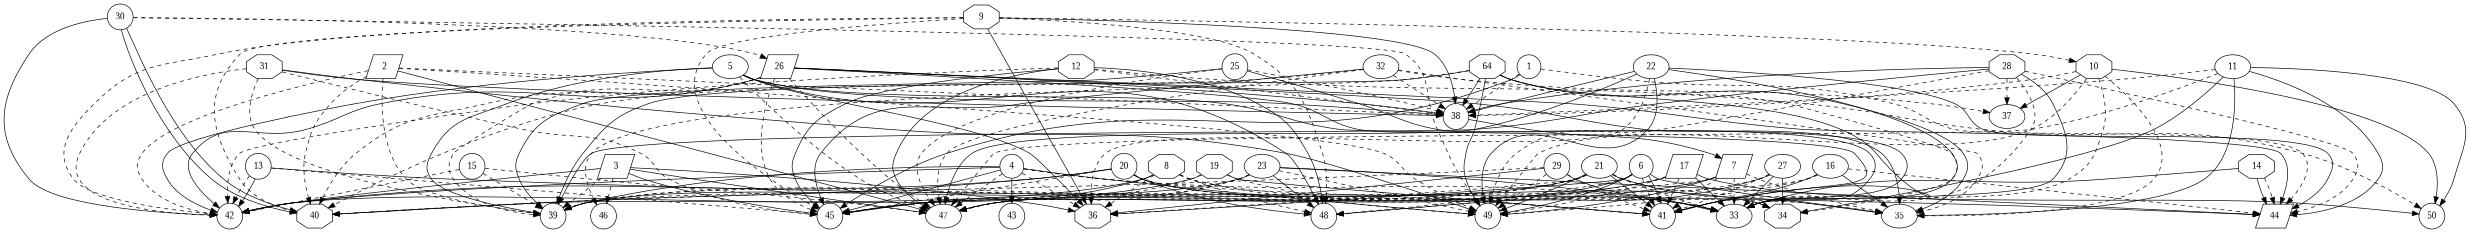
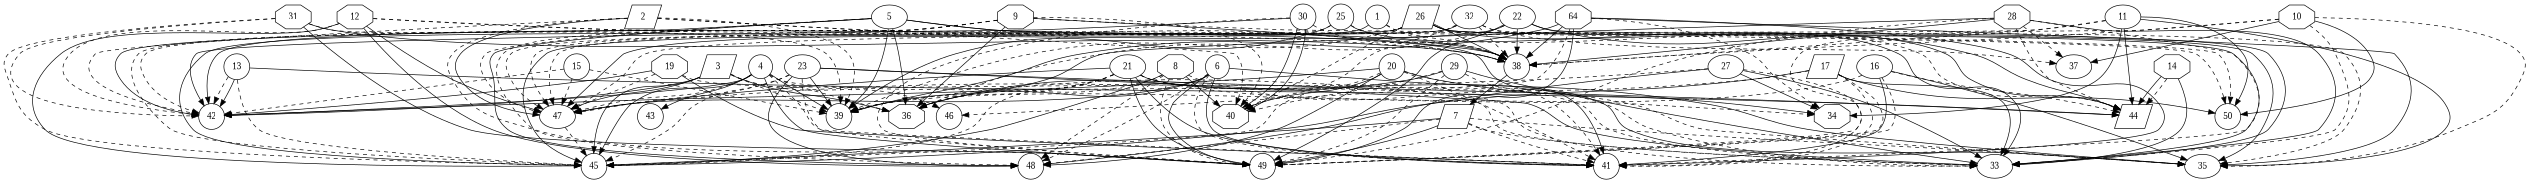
(1535, 29) -> (1649, 34)
(574, 32) -> (1406, 43)
(762, 155) -> (574, 139)
